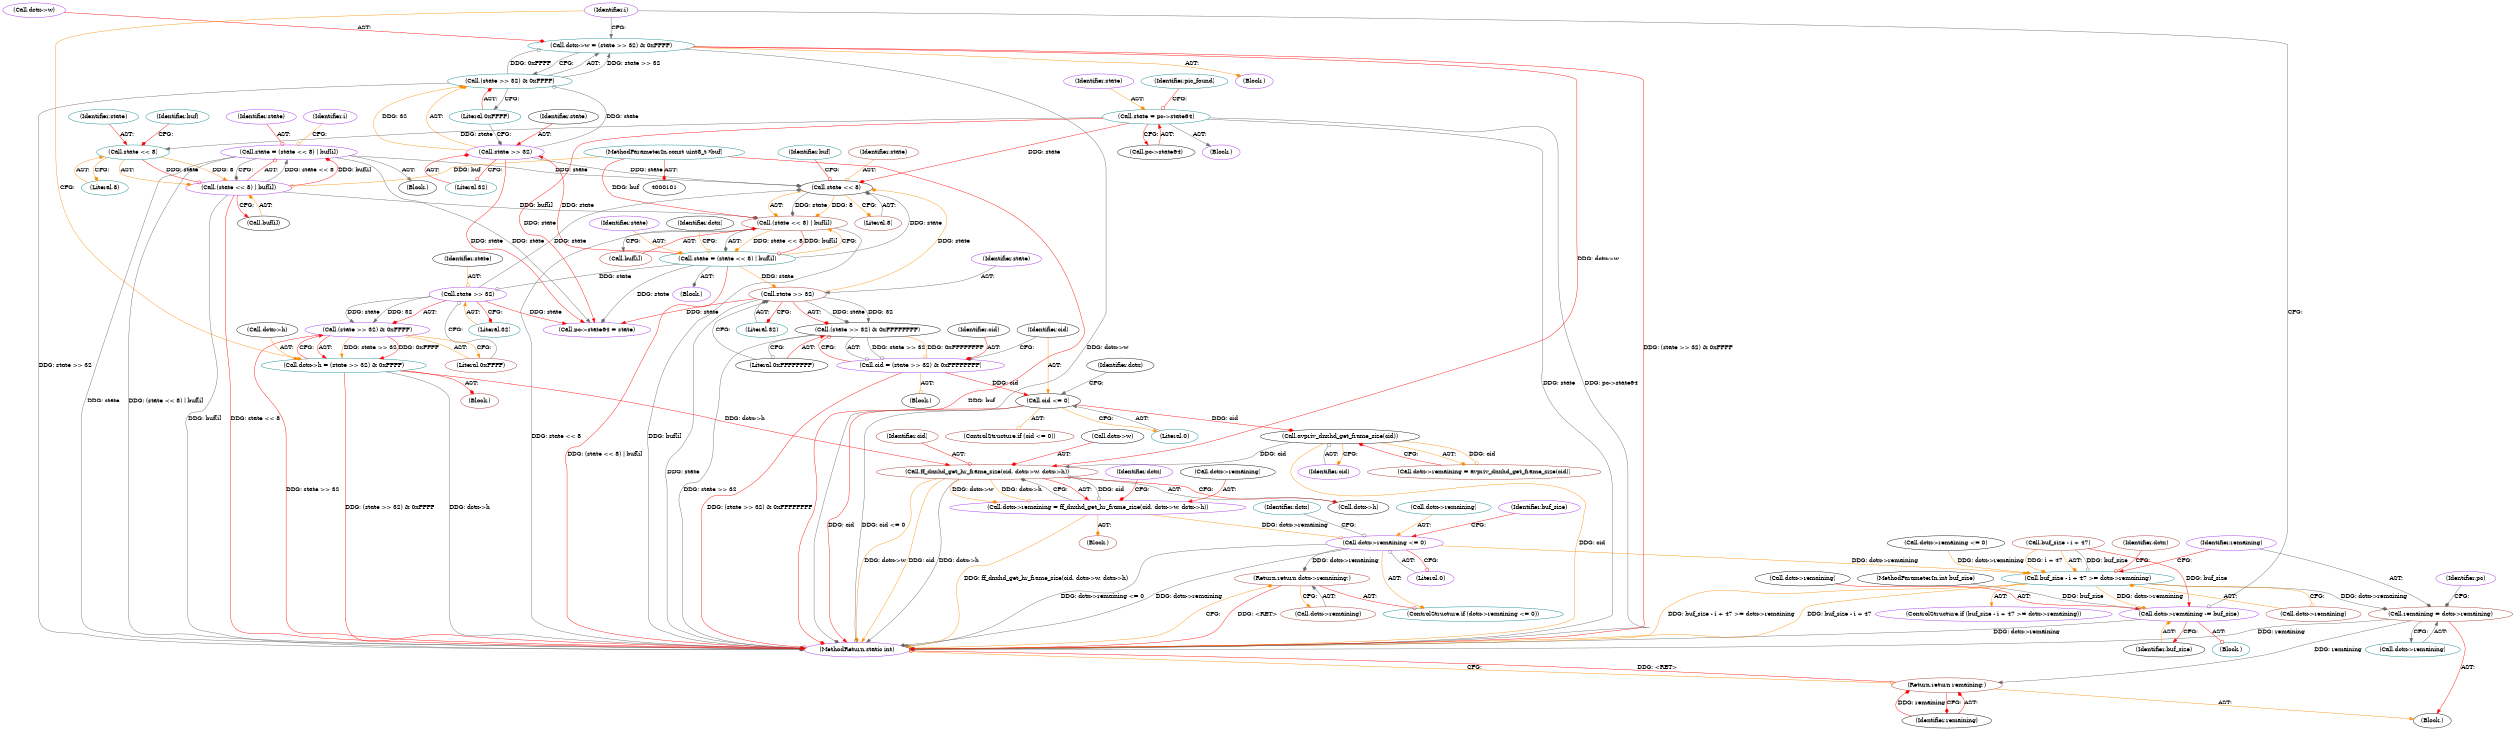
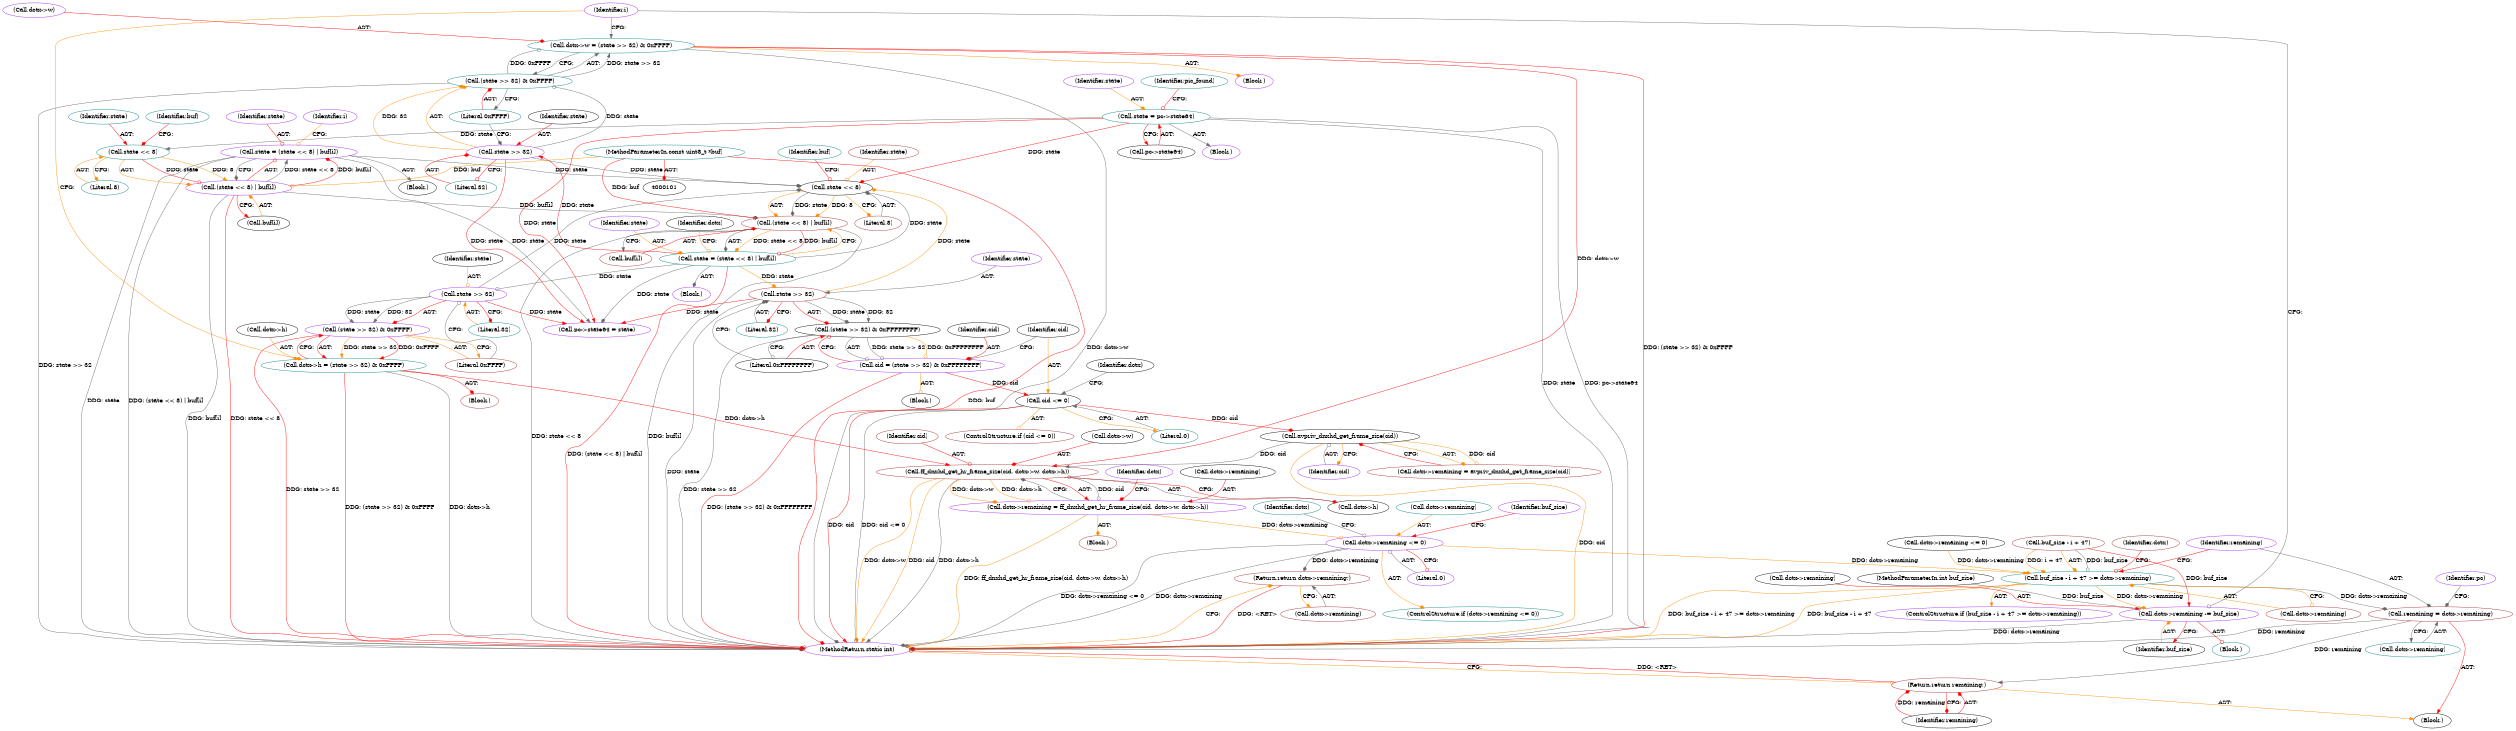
(1365, 600) -> none
